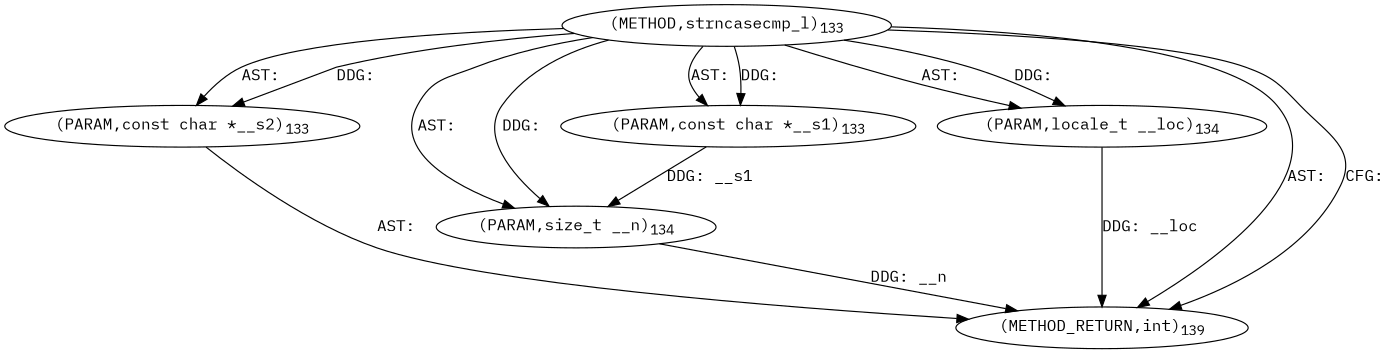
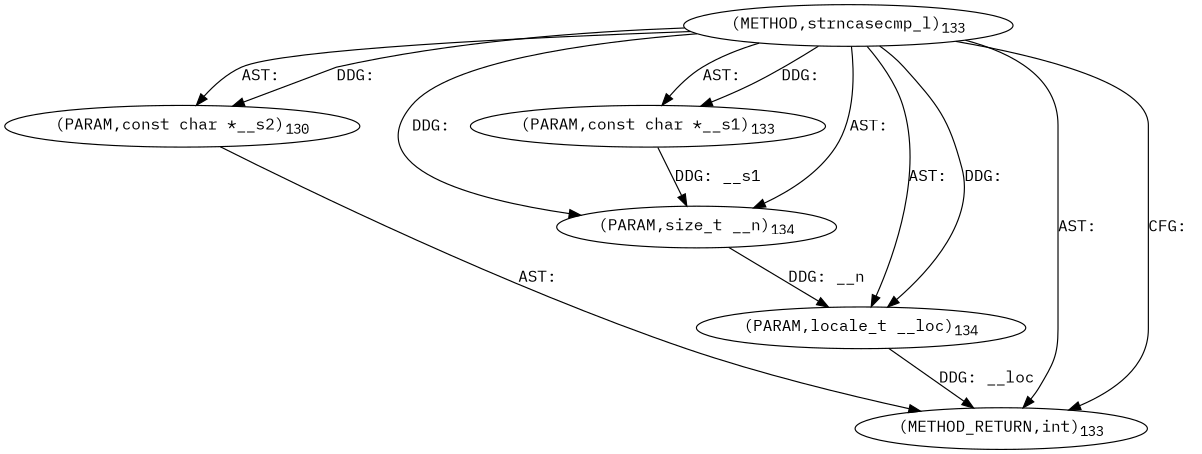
(298, 125) -> (298, 125)
(833, 276) -> (773, 274)
(1193, 326) -> (1092, 427)
